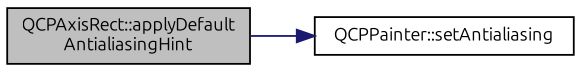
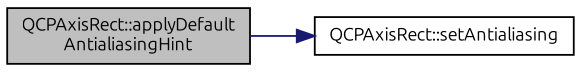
(444, 36) -> (444, 36)
